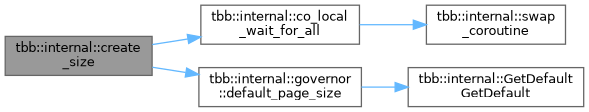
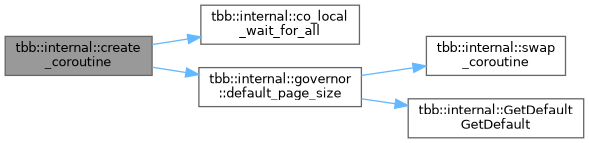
(386, 25) -> (387, 72)
(79, 56) -> (79, 56)
